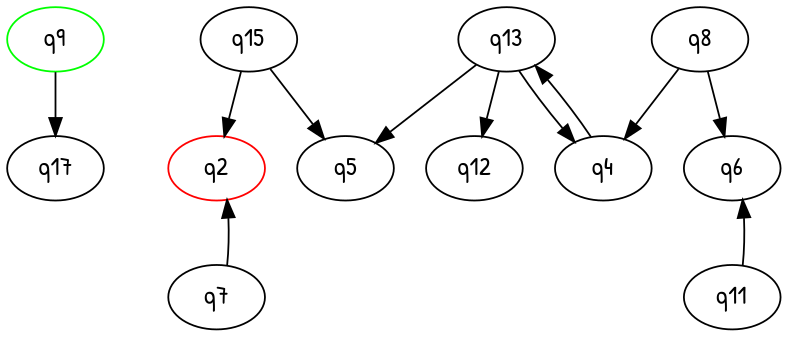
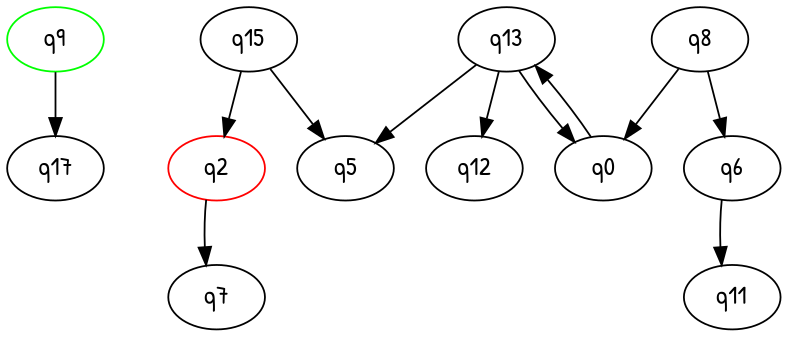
(603, 168) -> (603, 168)
(229, 242) -> (205, 223)
(744, 242) -> (720, 223)
